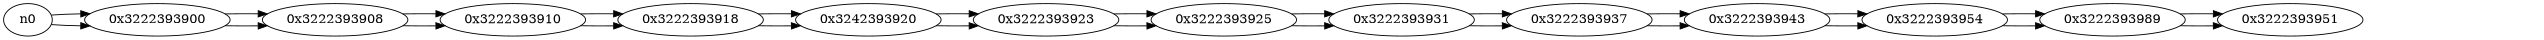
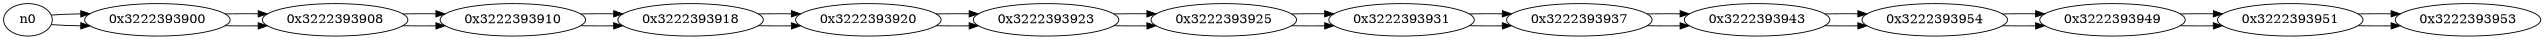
(868, 20) -> (868, 20)
(2112, 20) -> (2112, 20)
none -> (2468, 20)
